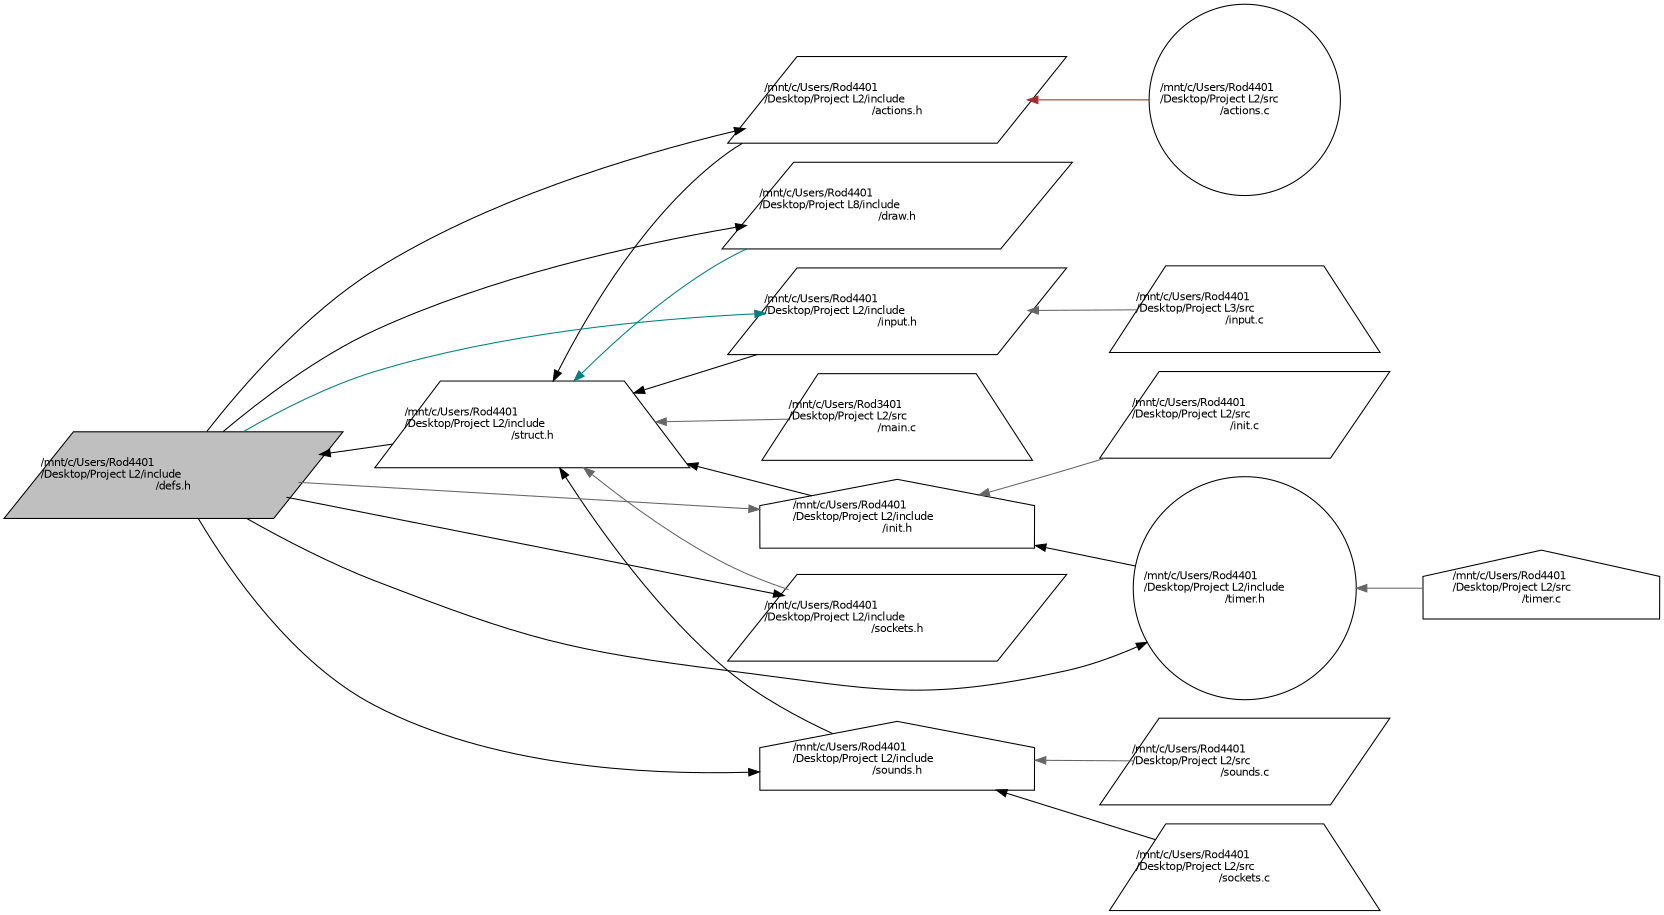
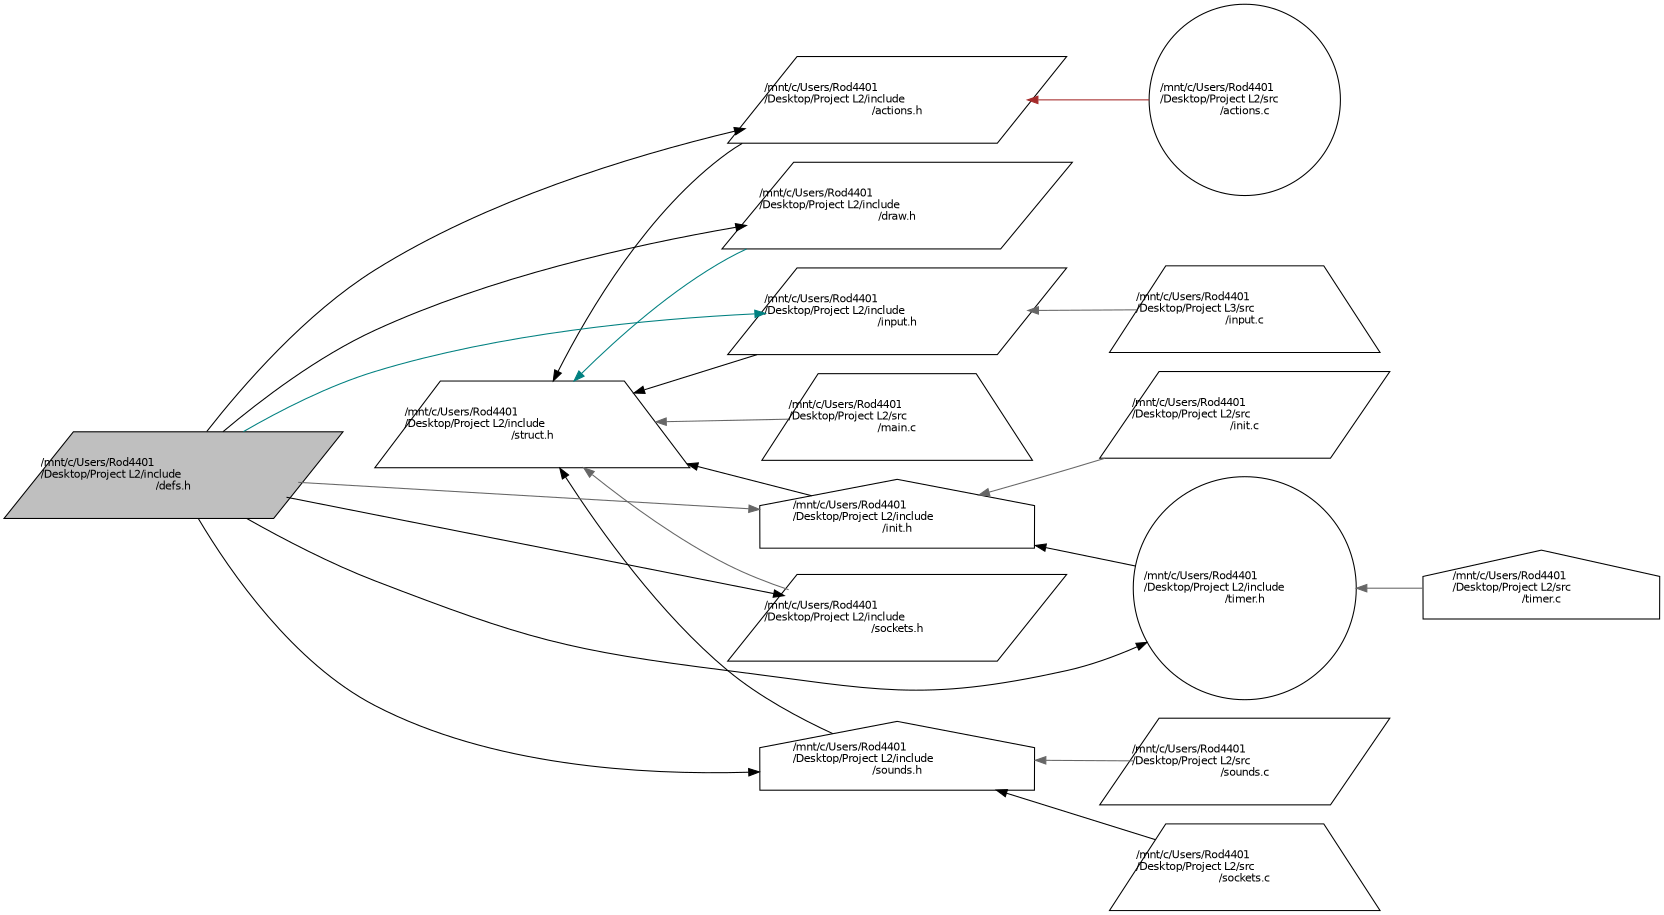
(897, 206) -> (897, 206)
(897, 417) -> (897, 417)
(361, 449) -> none
